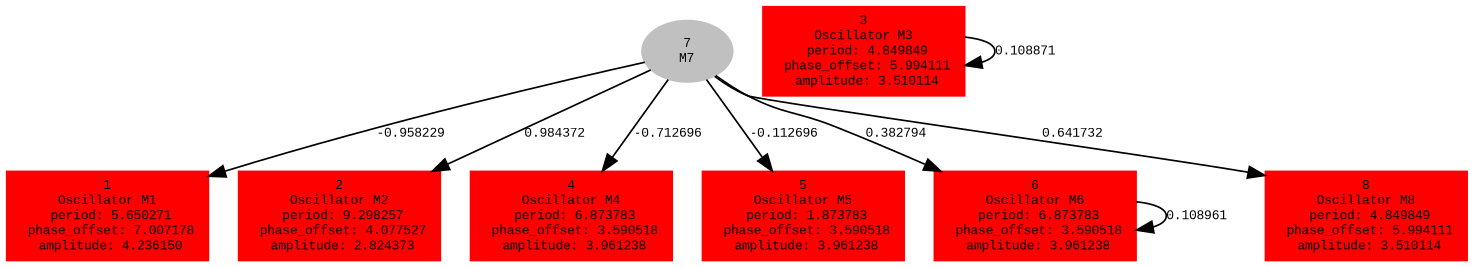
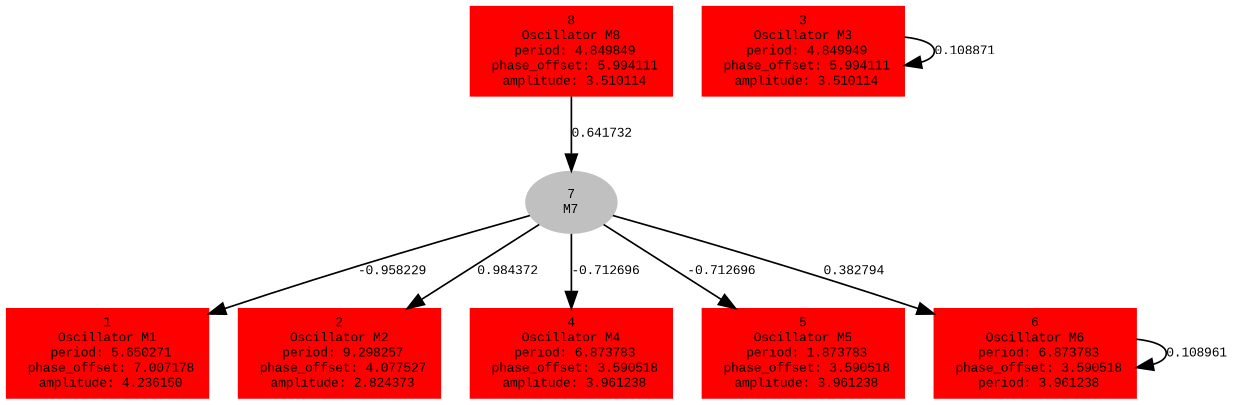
(864, 50) -> (803, 50)
(979, 132) -> (571, 125)
(788, 134) -> (726, 271)
(1035, 245) -> (1035, 383)
